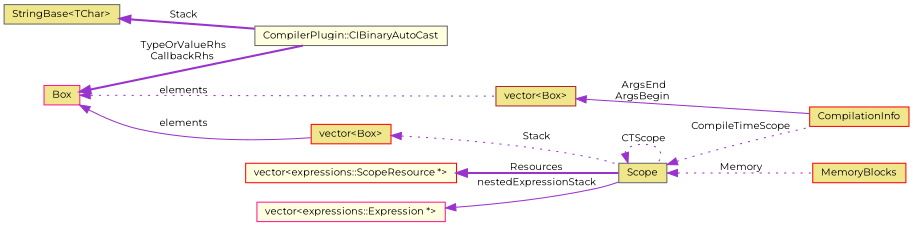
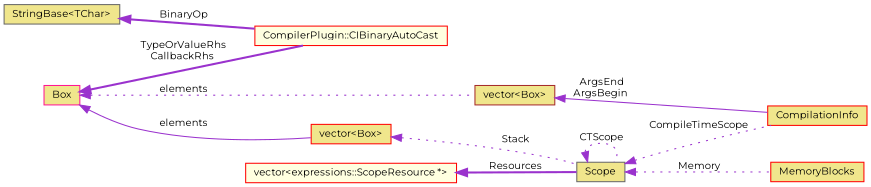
(183, 15) -> (183, 15)
(351, 36) -> (351, 36)
(351, 212) -> none
